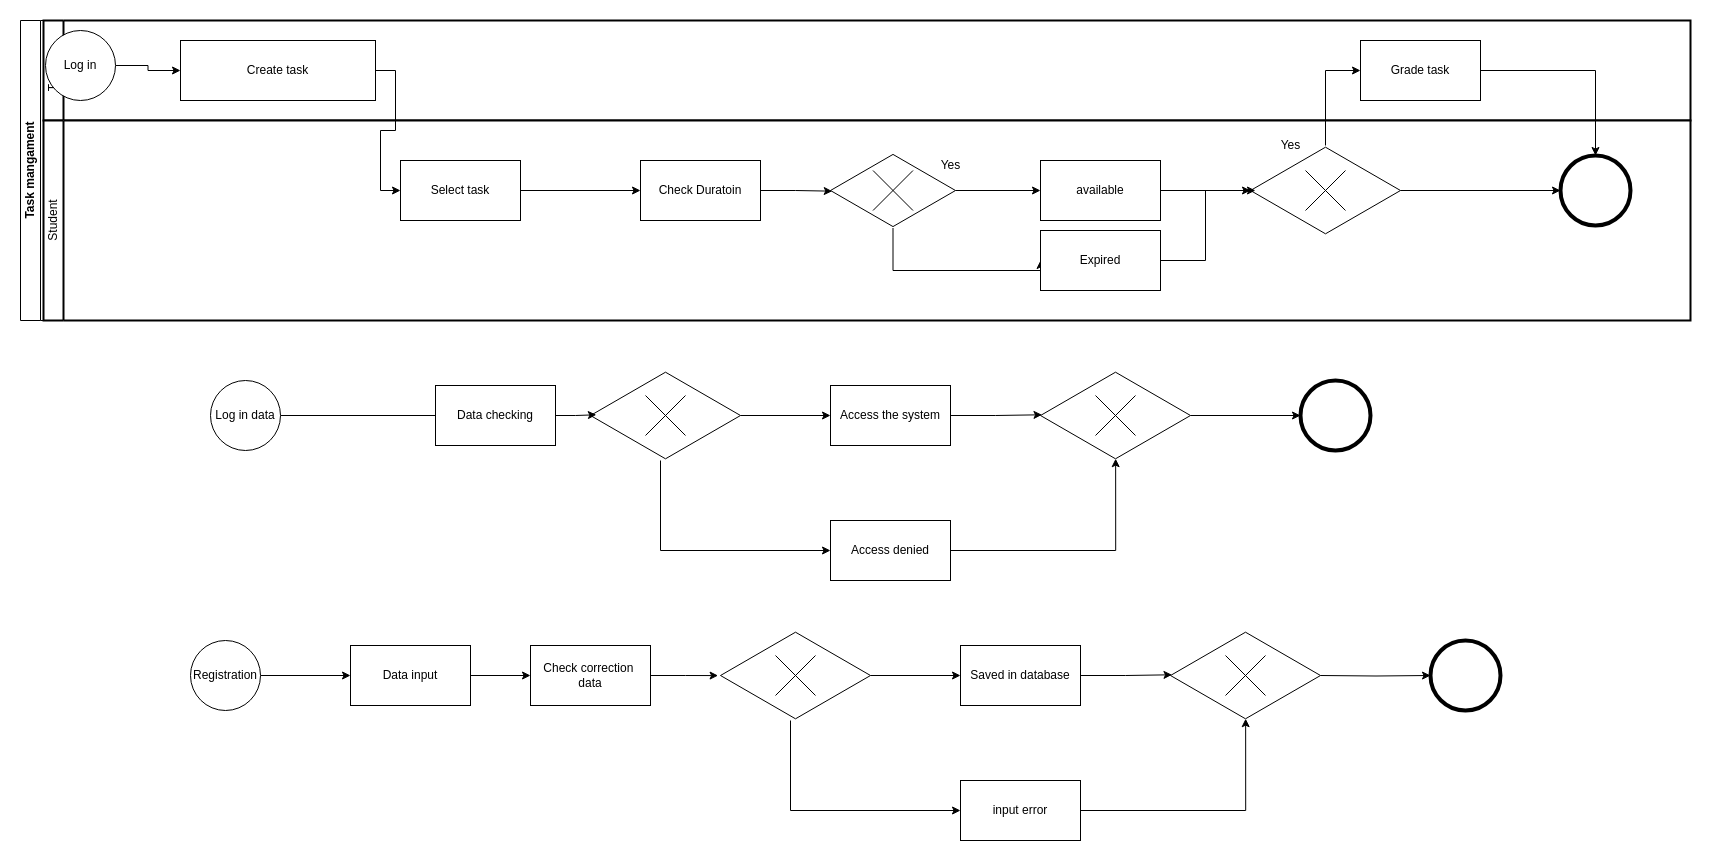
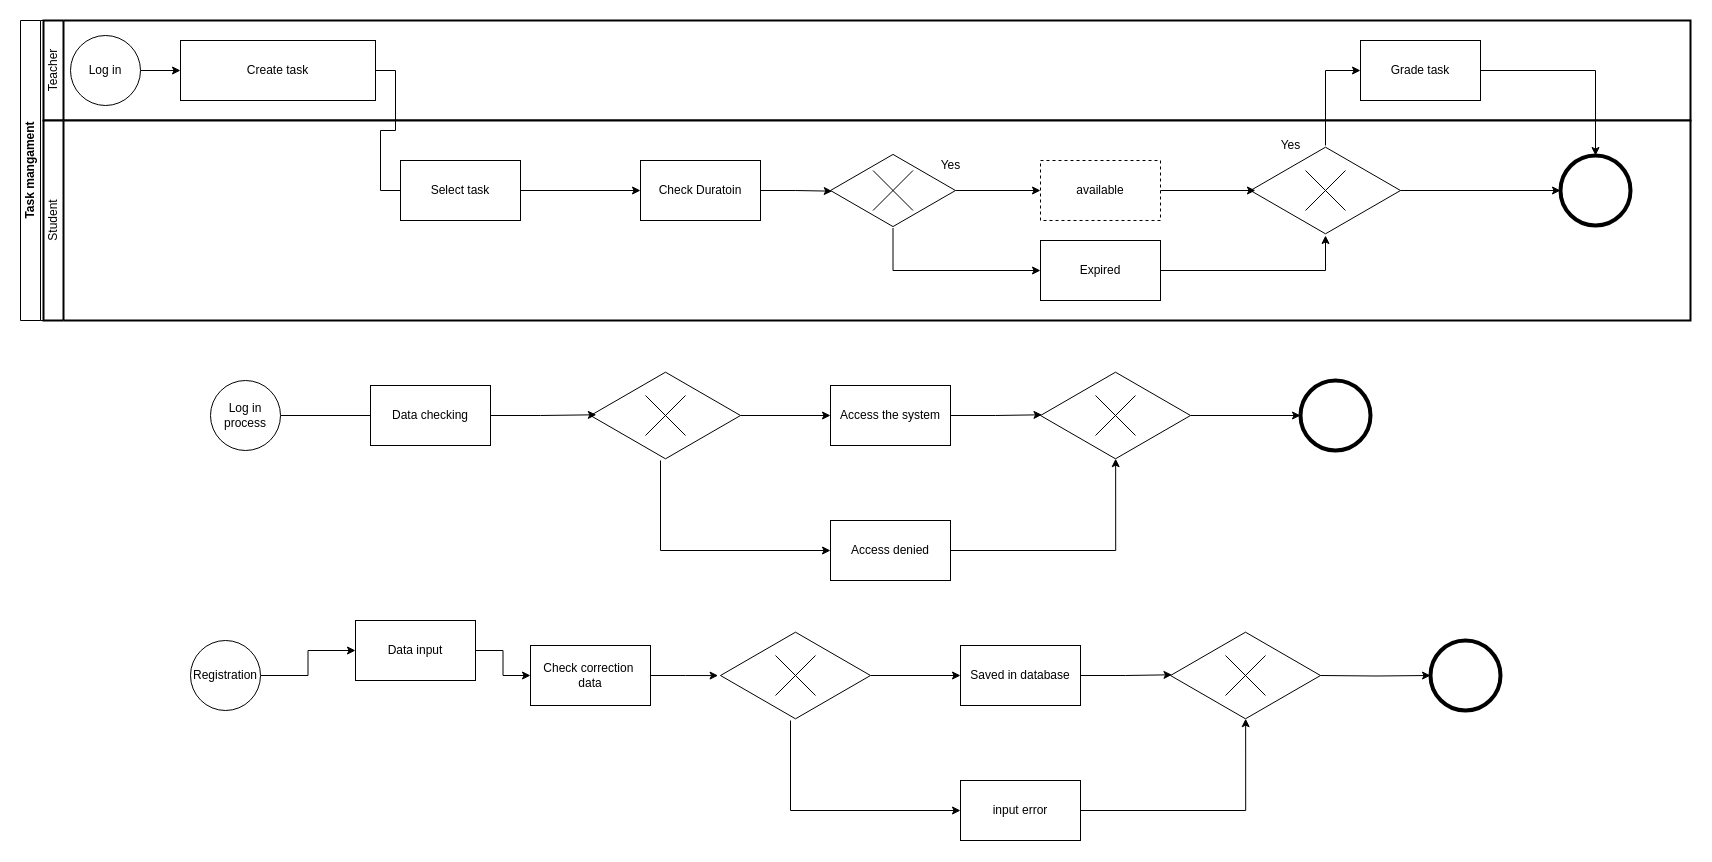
(81, 66) -> (106, 71)
(392, 191) -> (395, 191)
(1101, 191) -> (1101, 191)
(1101, 261) -> (1101, 271)
(246, 416) -> (246, 416)
(496, 416) -> (431, 416)
(411, 676) -> (416, 651)
